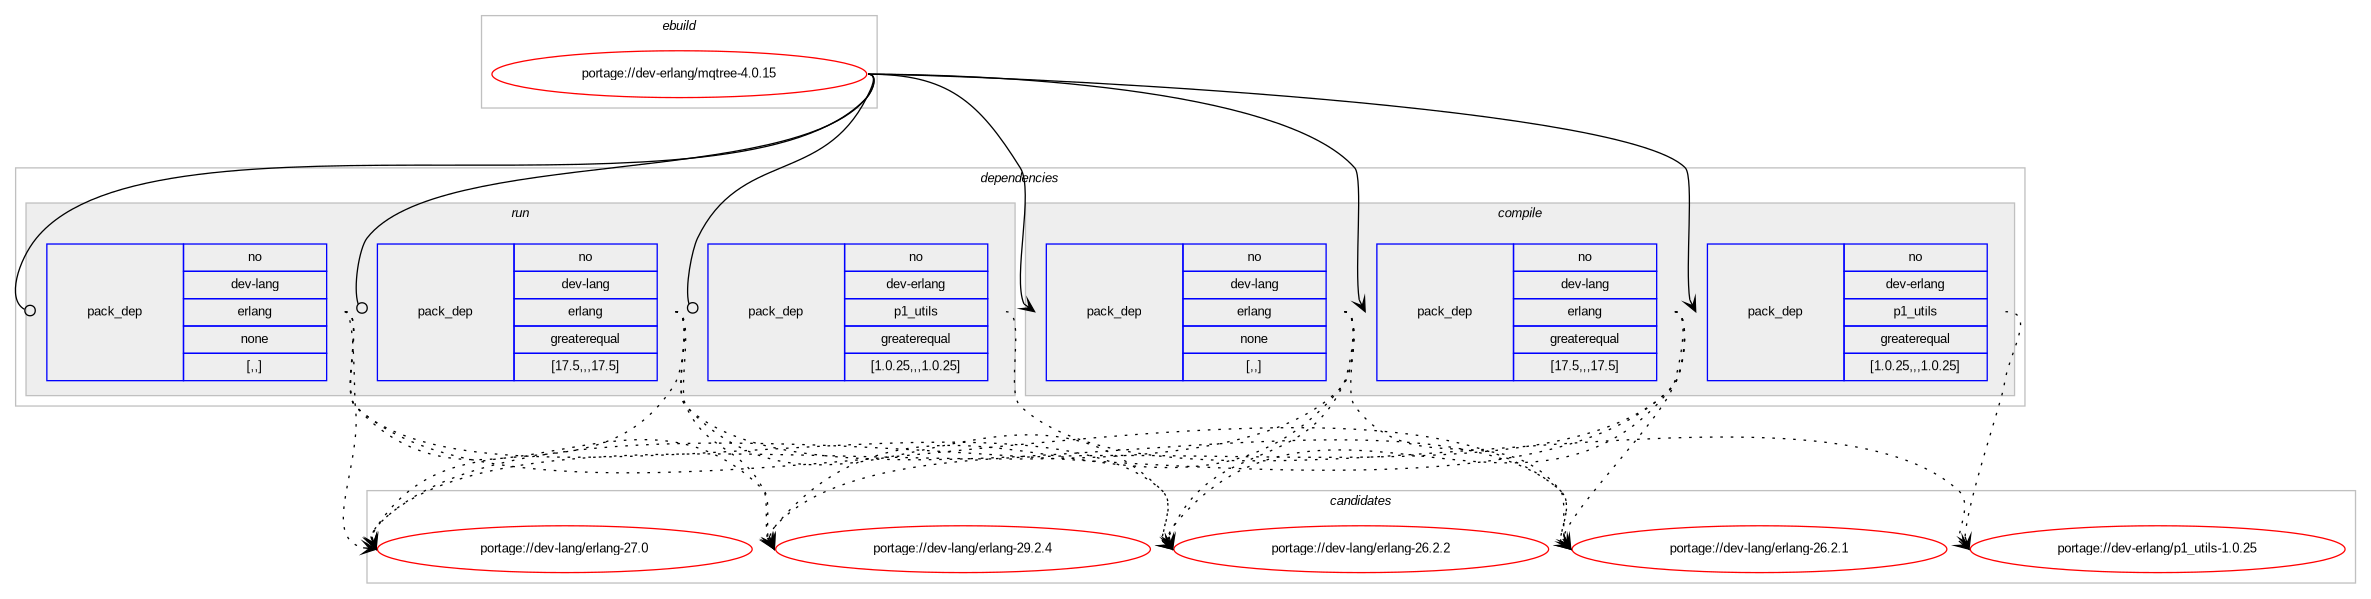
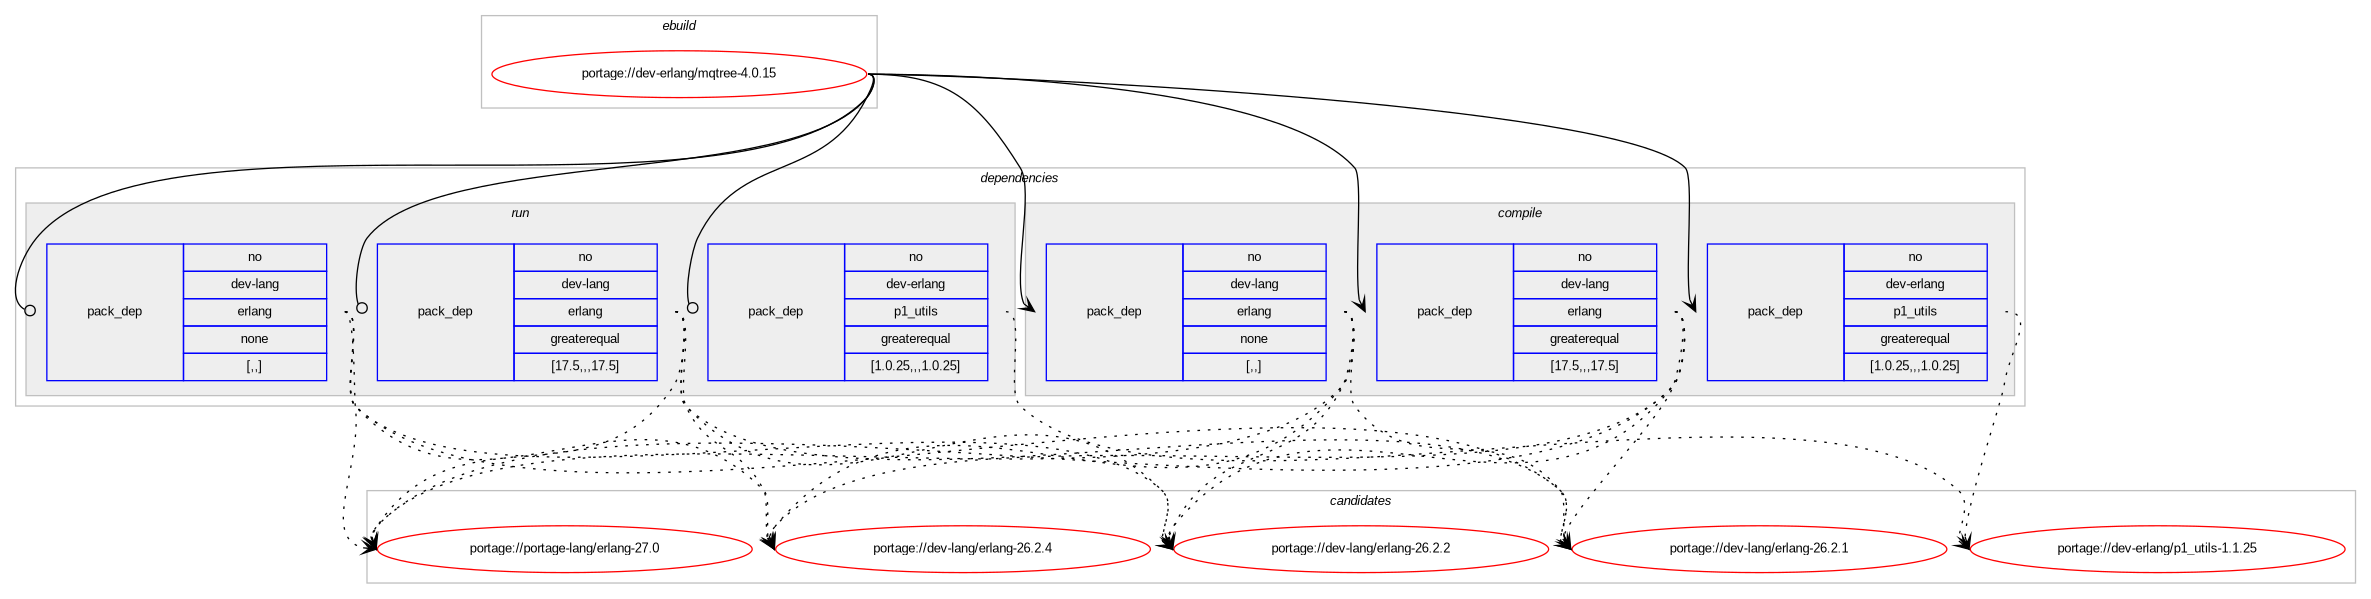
(565, 549) -> (565, 549)
(963, 549) -> (963, 549)
(2158, 549) -> (2158, 549)
